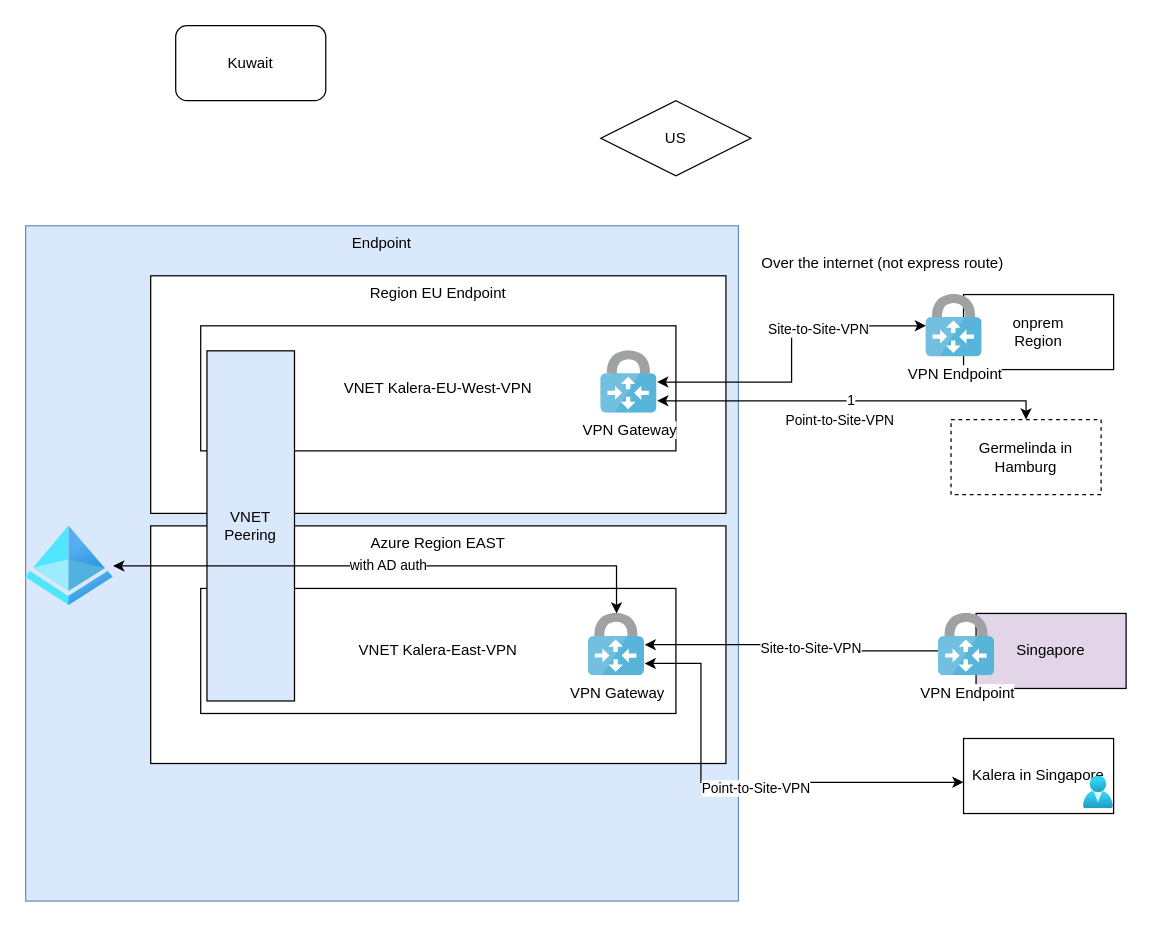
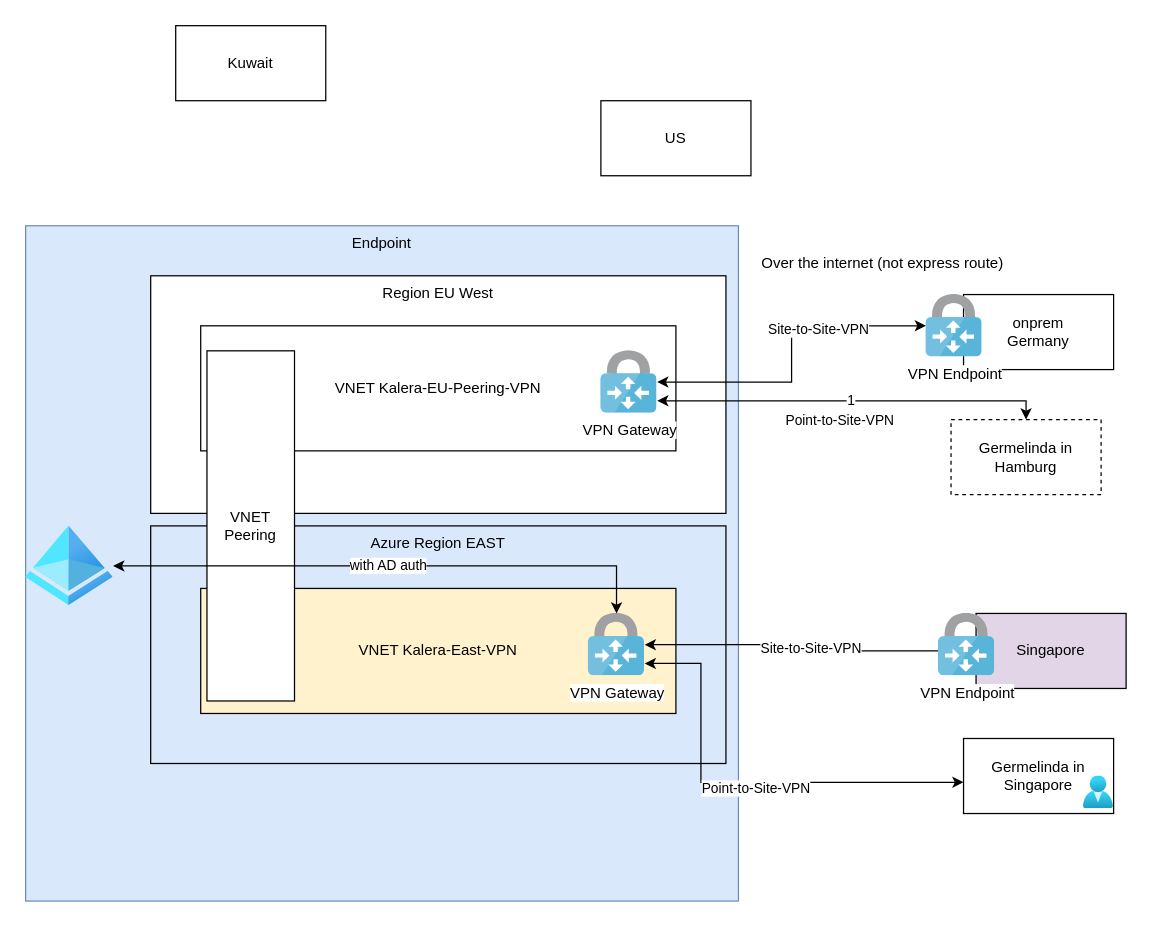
(251, 63) -> (251, 63)
(676, 138) -> (676, 138)
(438, 293) -> (438, 293)
(1038, 332) -> (1038, 332)
(438, 388) -> (438, 388)
(251, 526) -> (251, 526)
(438, 543) -> (438, 543)
(438, 651) -> (438, 651)
(1038, 776) -> (1038, 776)
